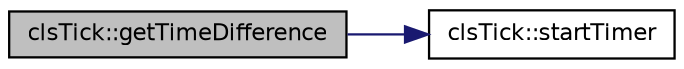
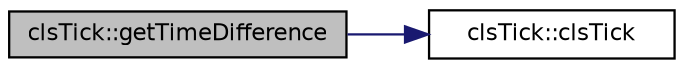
(552, 34) -> (552, 34)
